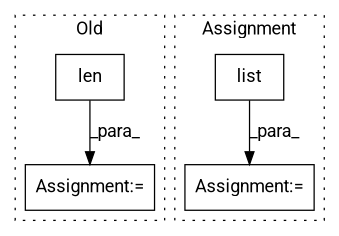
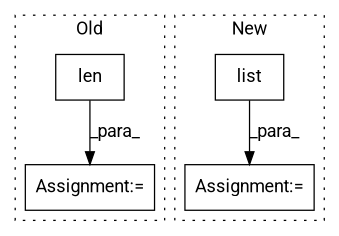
(250, 30) -> (250, 30)
